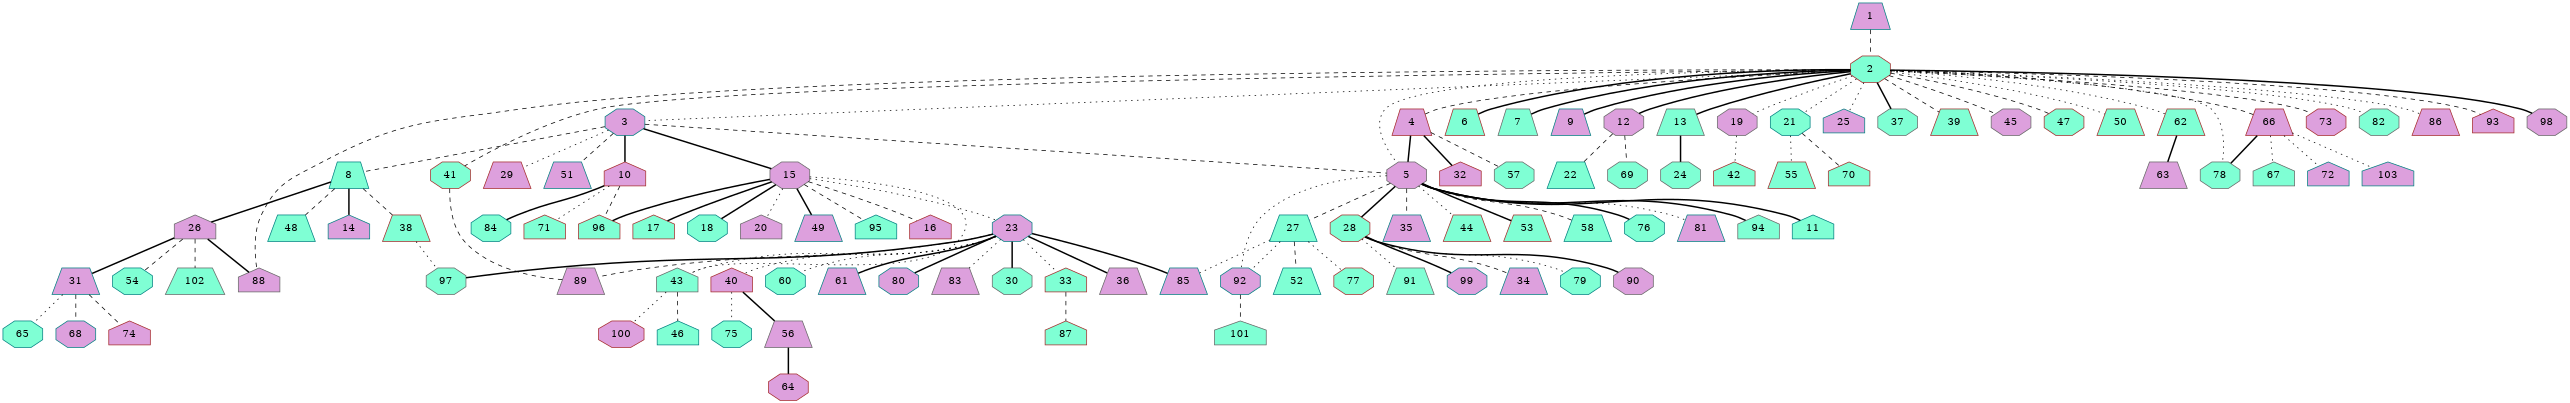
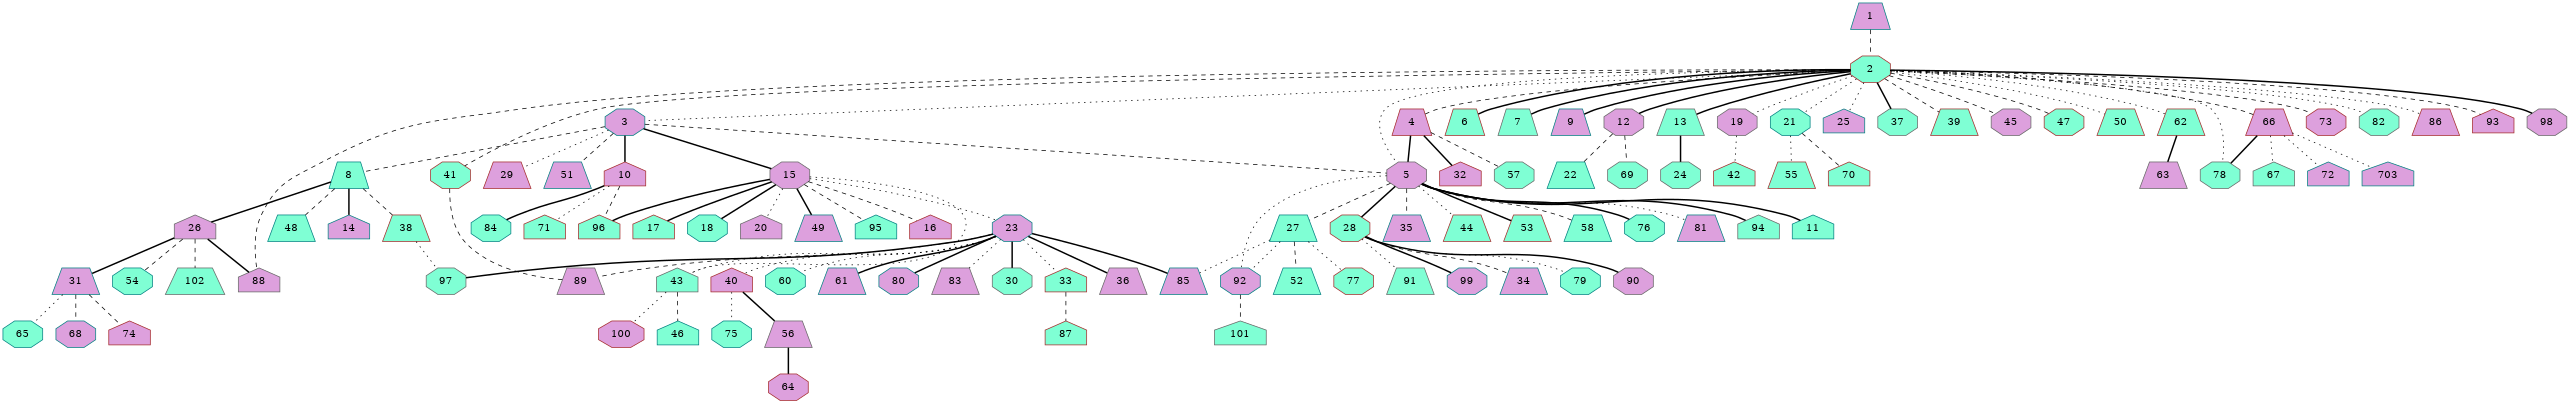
(2388, 175) -> (2388, 175)
